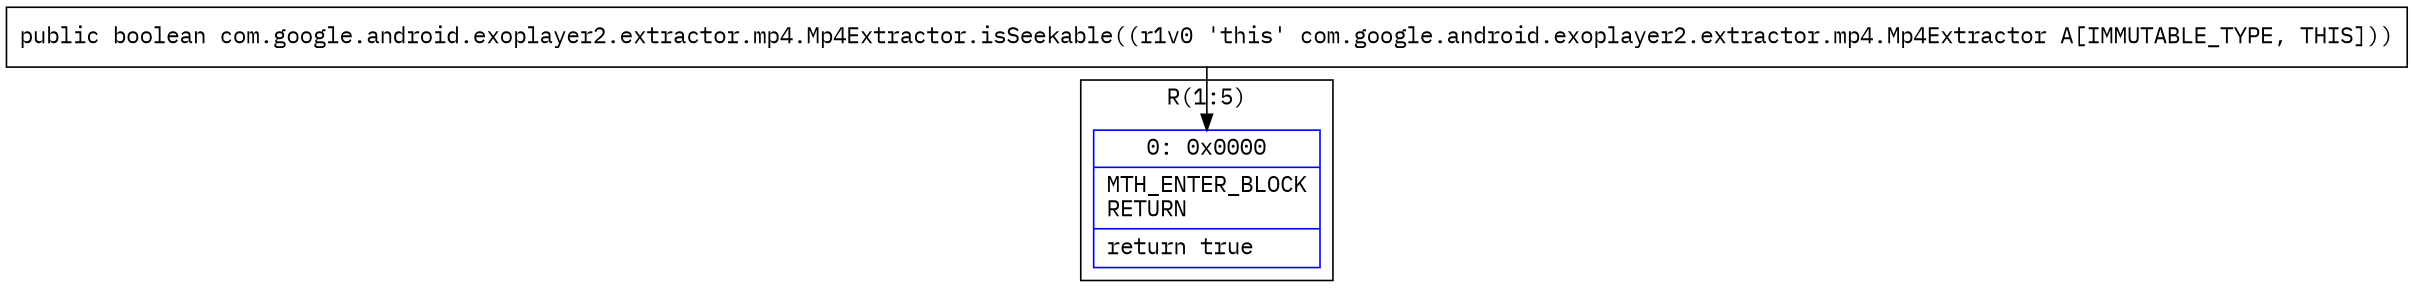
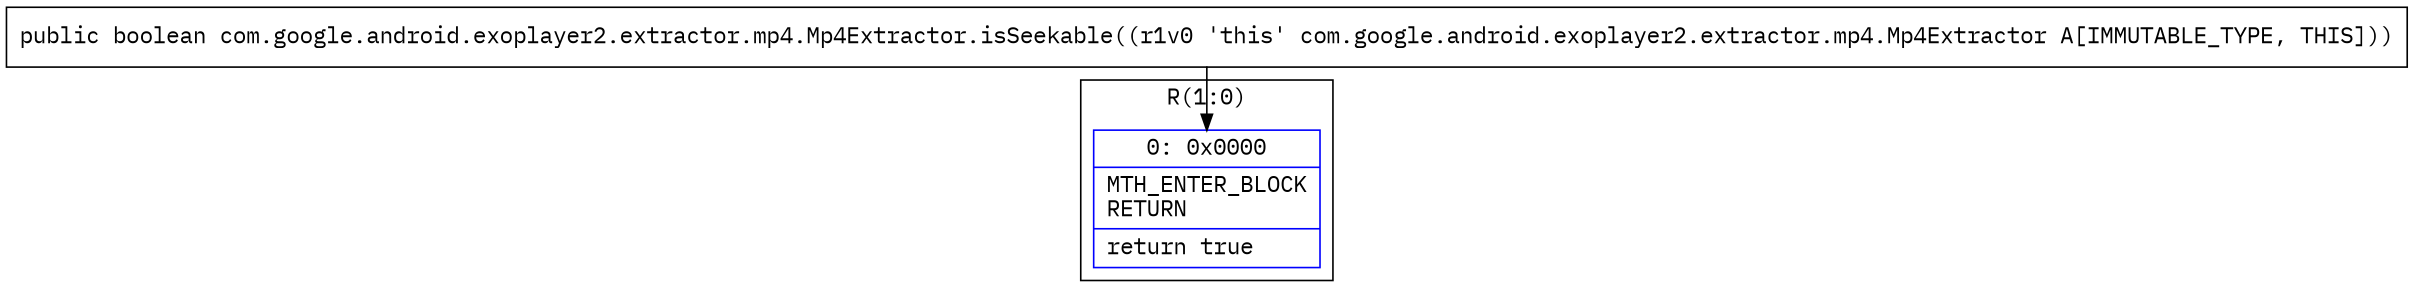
(1207, 99) -> (1207, 99)
